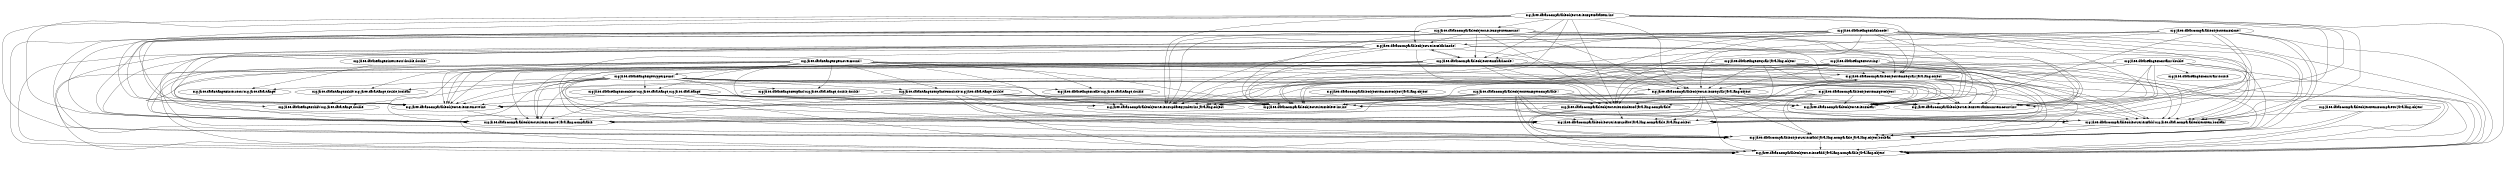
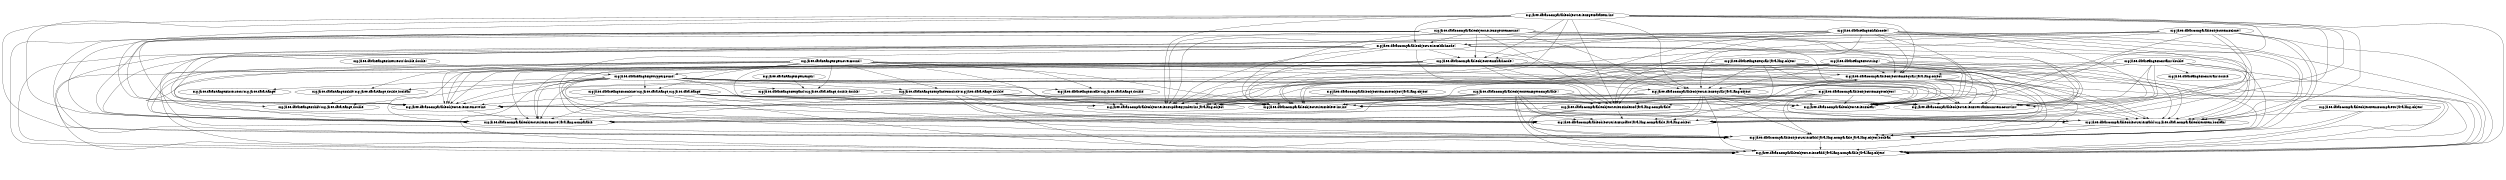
(1525, 23) -> (2261, 49)
(837, 36) -> none
(1448, 54) -> (1815, 38)
(1825, 69) -> (2026, 69)
(313, 77) -> (518, 69)
none -> (789, 77)
(1202, 100) -> (1591, 102)
